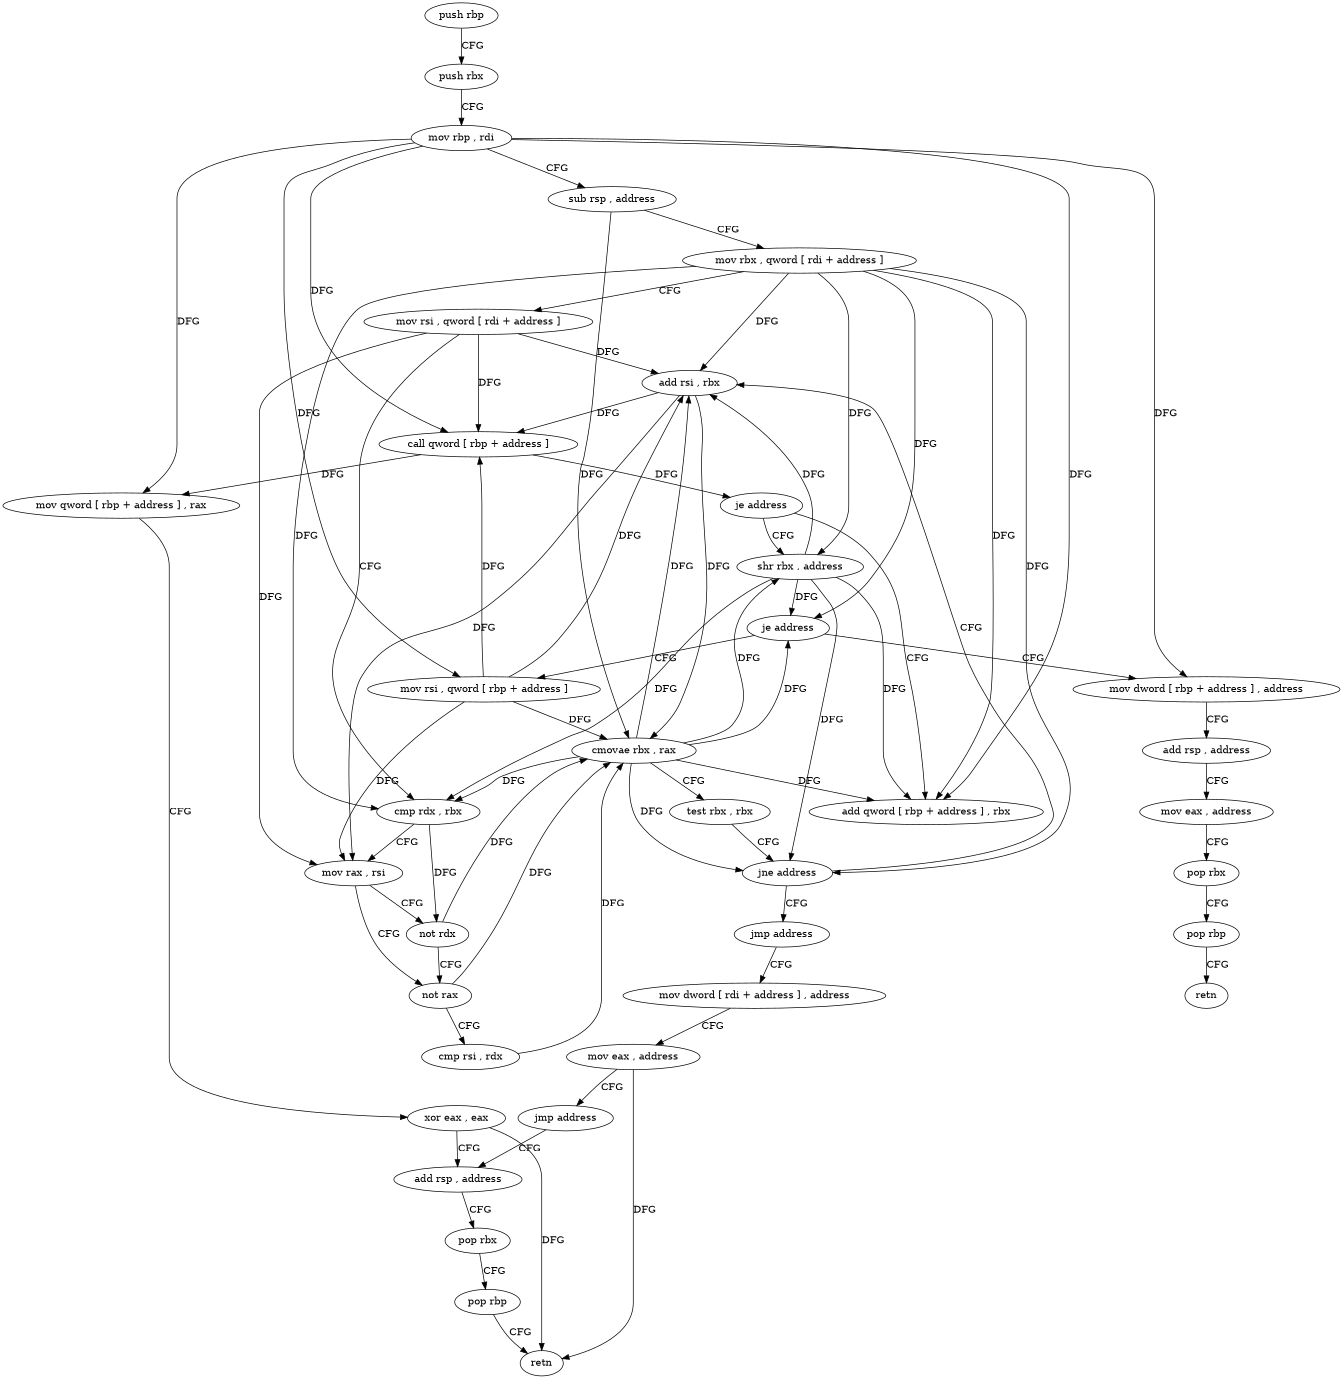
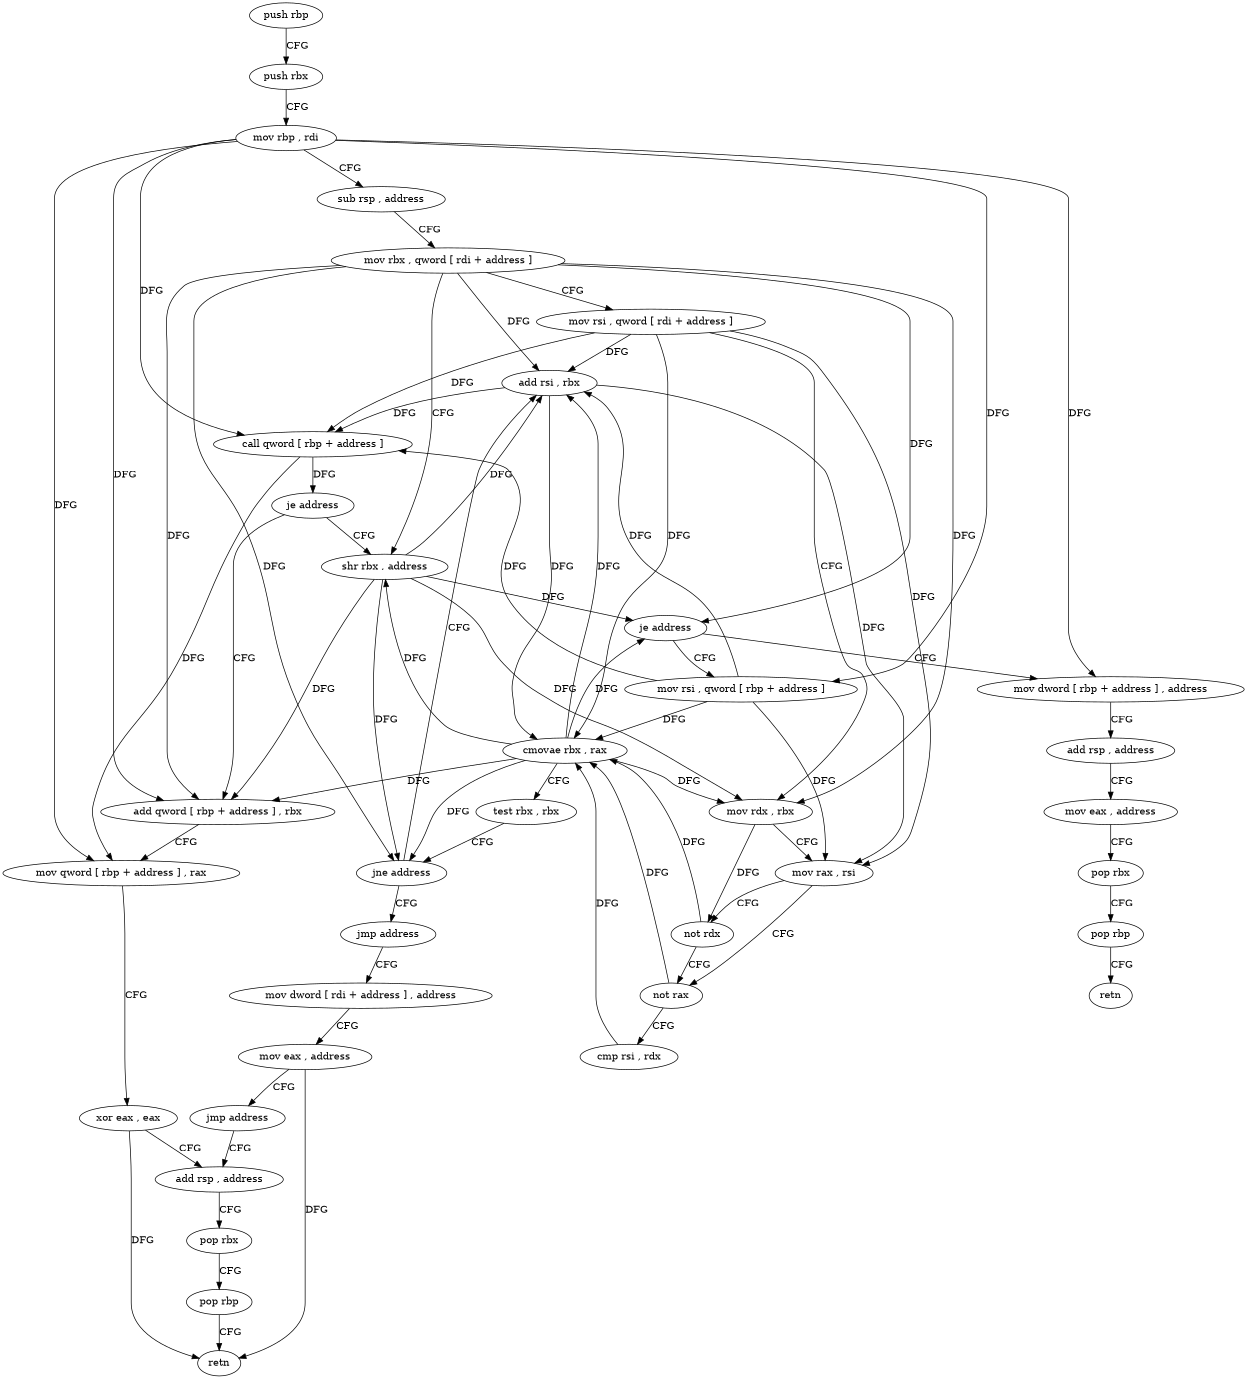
(860, 414) -> (443, 414)
(580, 474) -> (667, 545)
(428, 812) -> (761, 812)
none -> (173, 841)
